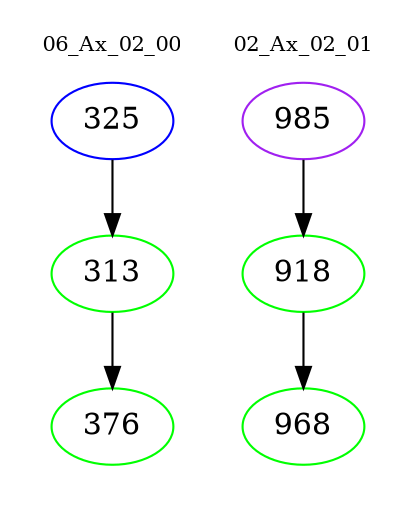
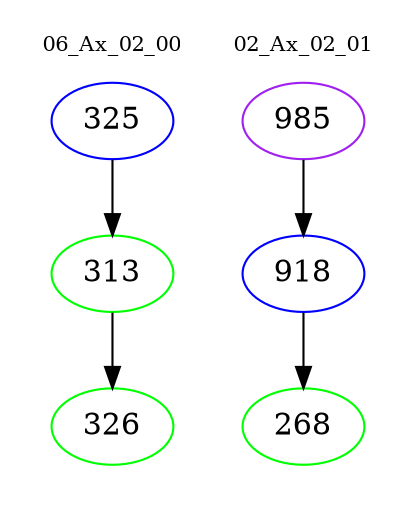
(303, 274) -> (303, 274)
(112, 427) -> (112, 427)
(303, 427) -> (303, 427)
